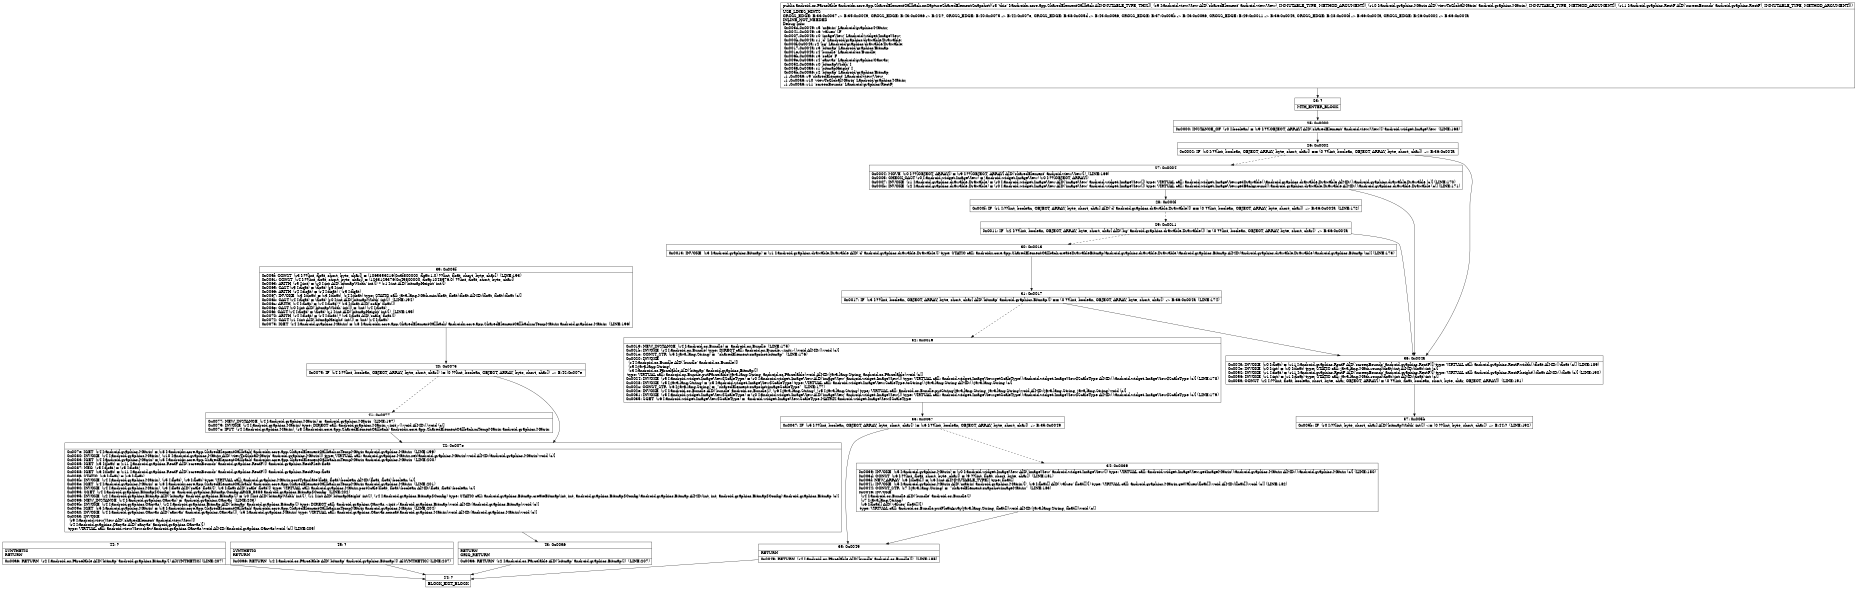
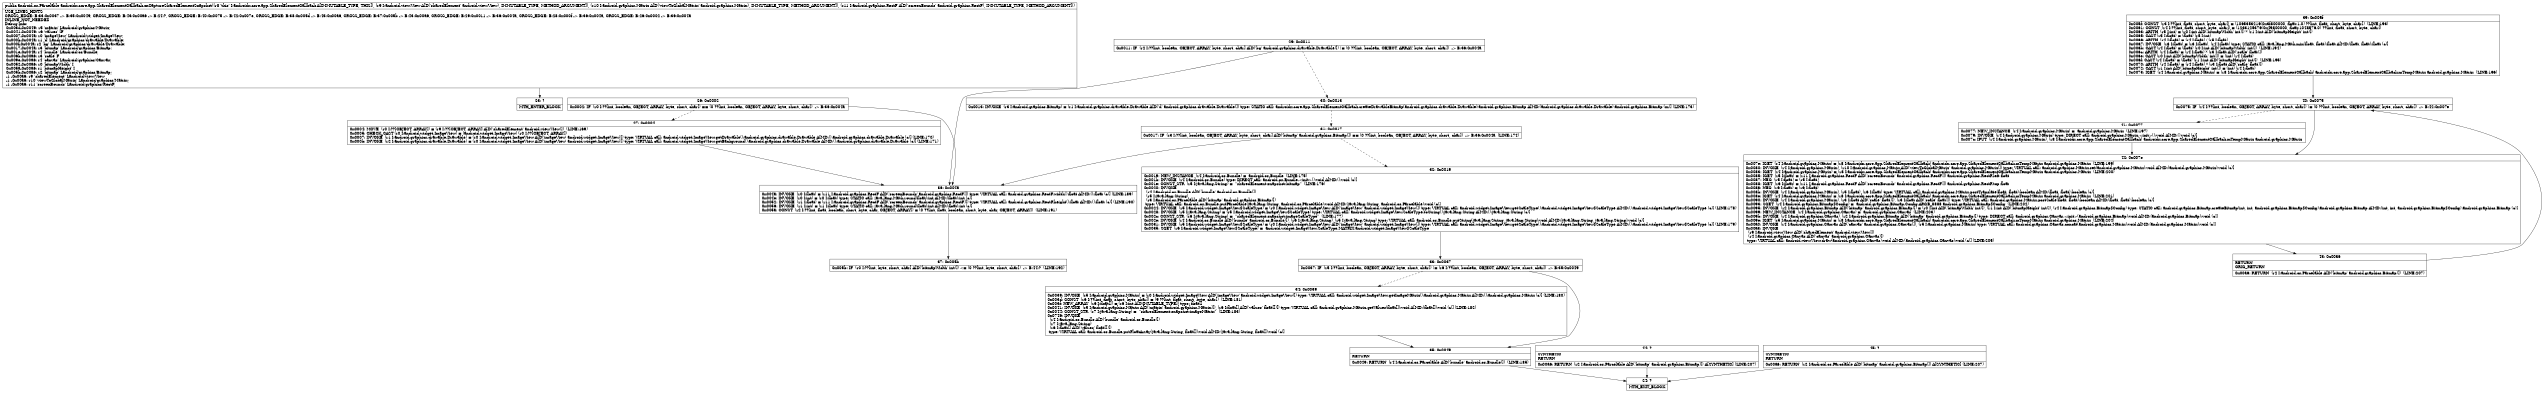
(1318, 127) -> none
(1166, 206) -> none
(1032, 272) -> (1331, 117)
(106, 476) -> (1783, 188)
(876, 492) -> (1065, 316)
(492, 569) -> (2534, 171)
(448, 584) -> (1647, 387)
